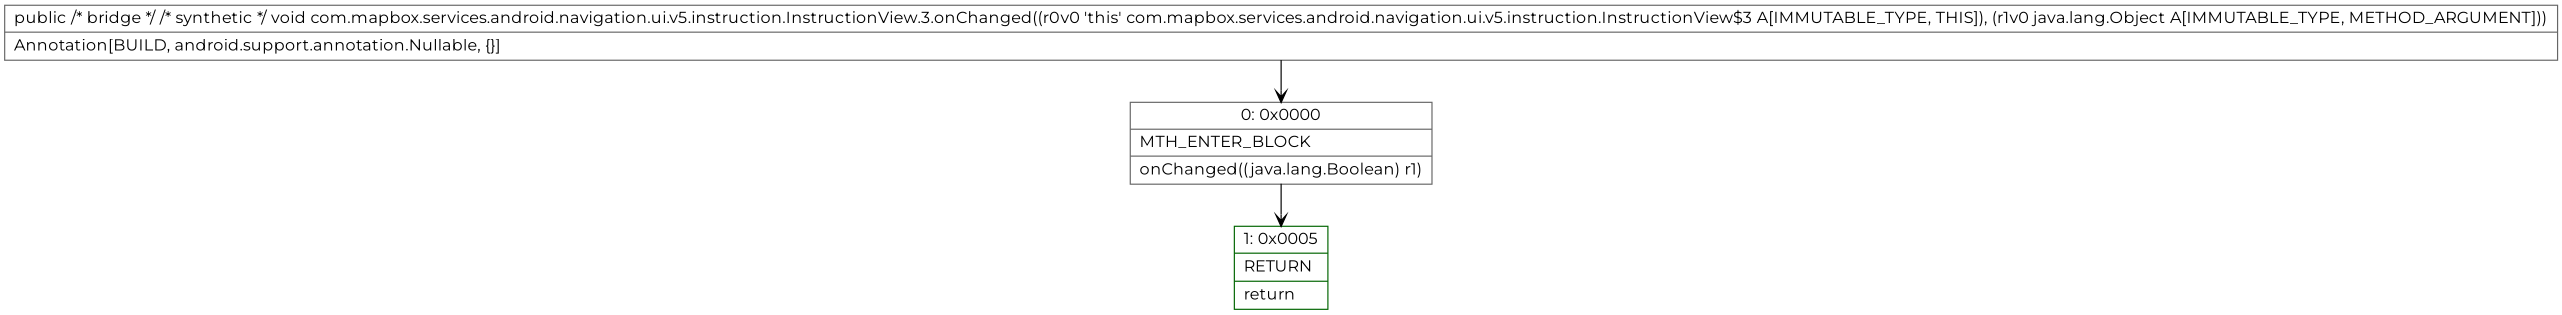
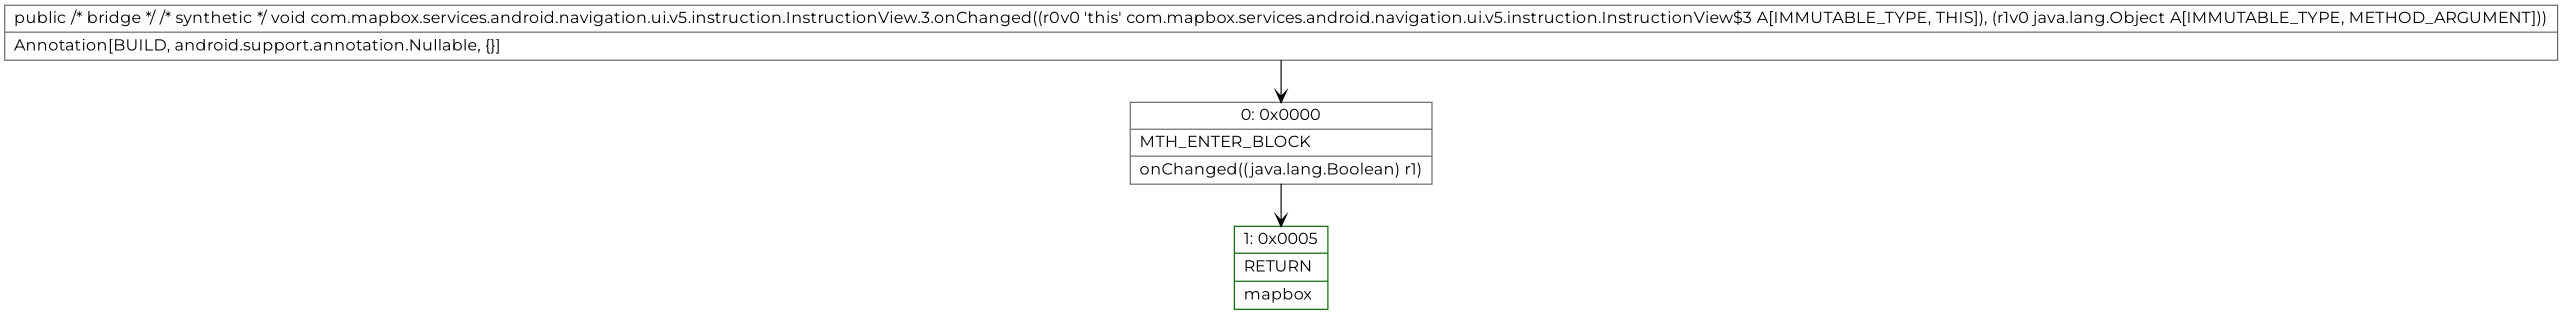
(1270, 295) -> (1278, 295)
